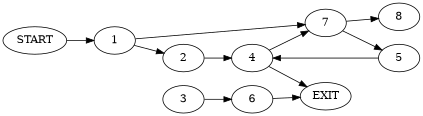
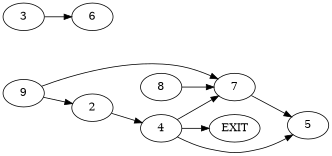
(359, 20) -> (194, 87)
(35, 40) -> none
(115, 40) -> (24, 93)
(330, 58) -> (232, 152)
(283, 98) -> none
